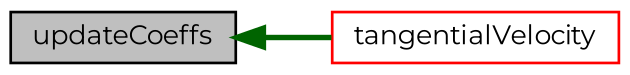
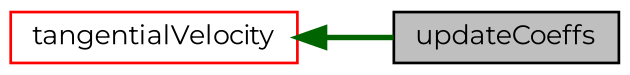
(298, 38) -> (359, 38)
